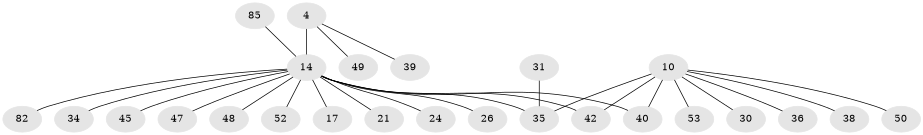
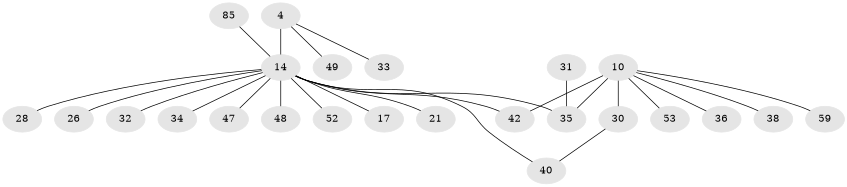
(410, 67) -> (384, 67)
(656, 93) -> (582, 145)
(22, 119) -> (126, 119)
(126, 119) -> none
(436, 119) -> (22, 119)
(901, 119) -> (825, 119)
